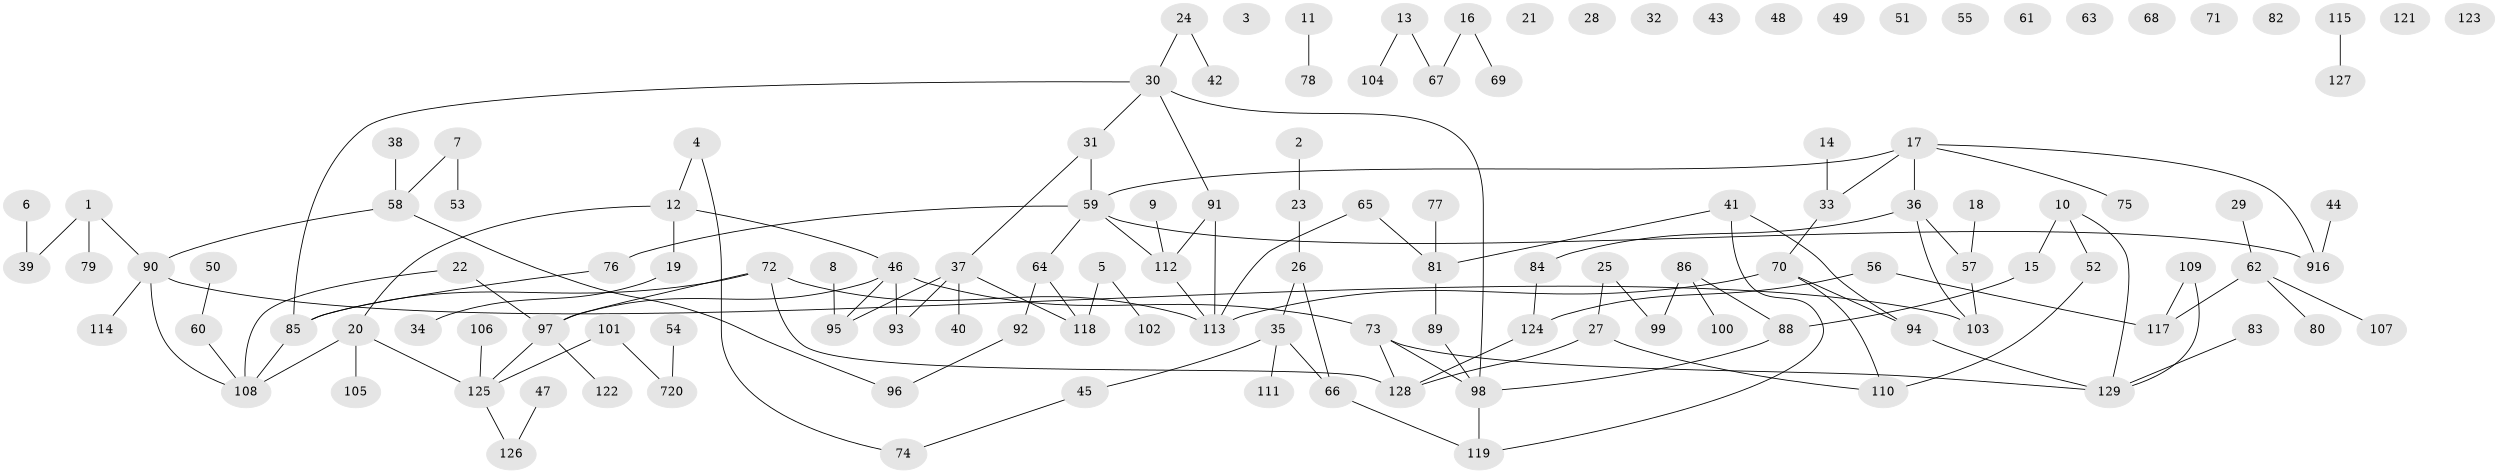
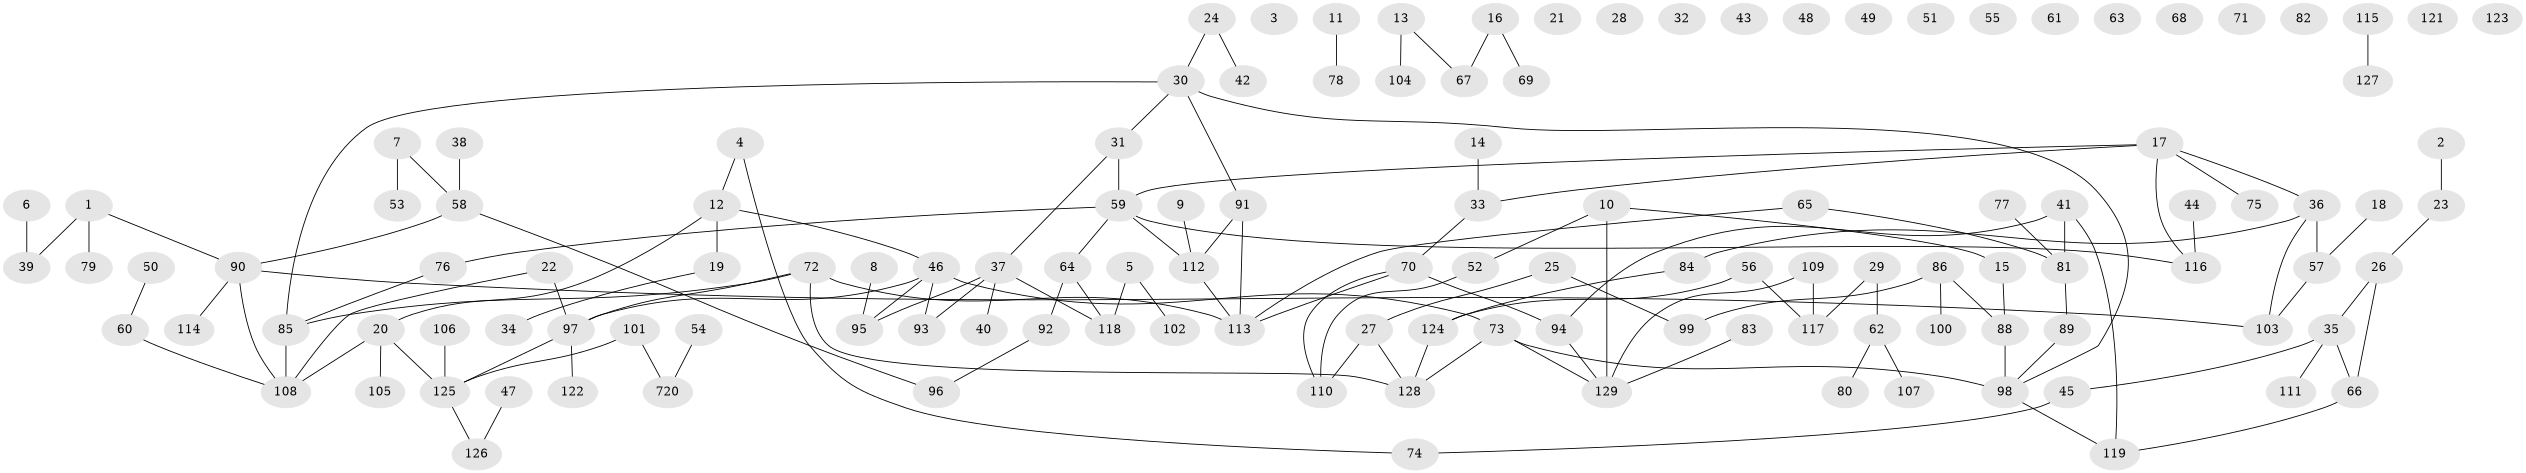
(2319, 268) -> (2196, 268)
(2207, 299) -> (1855, 290)
